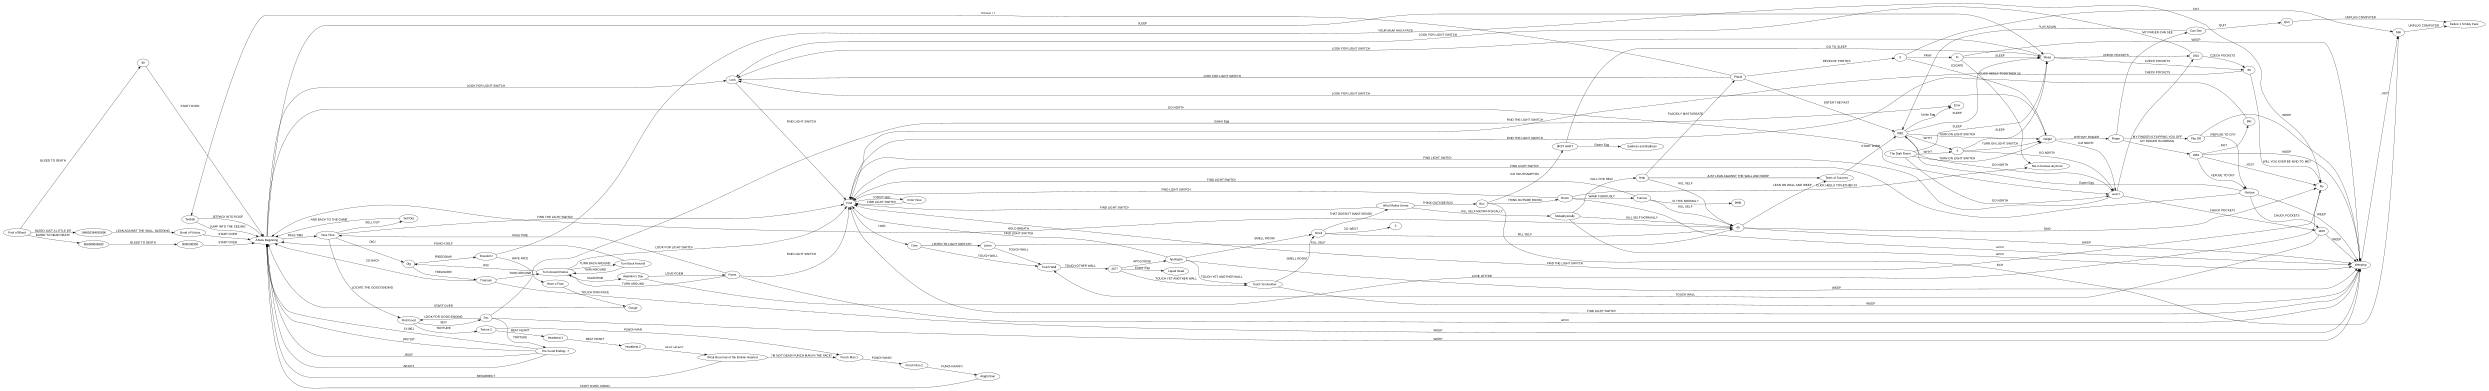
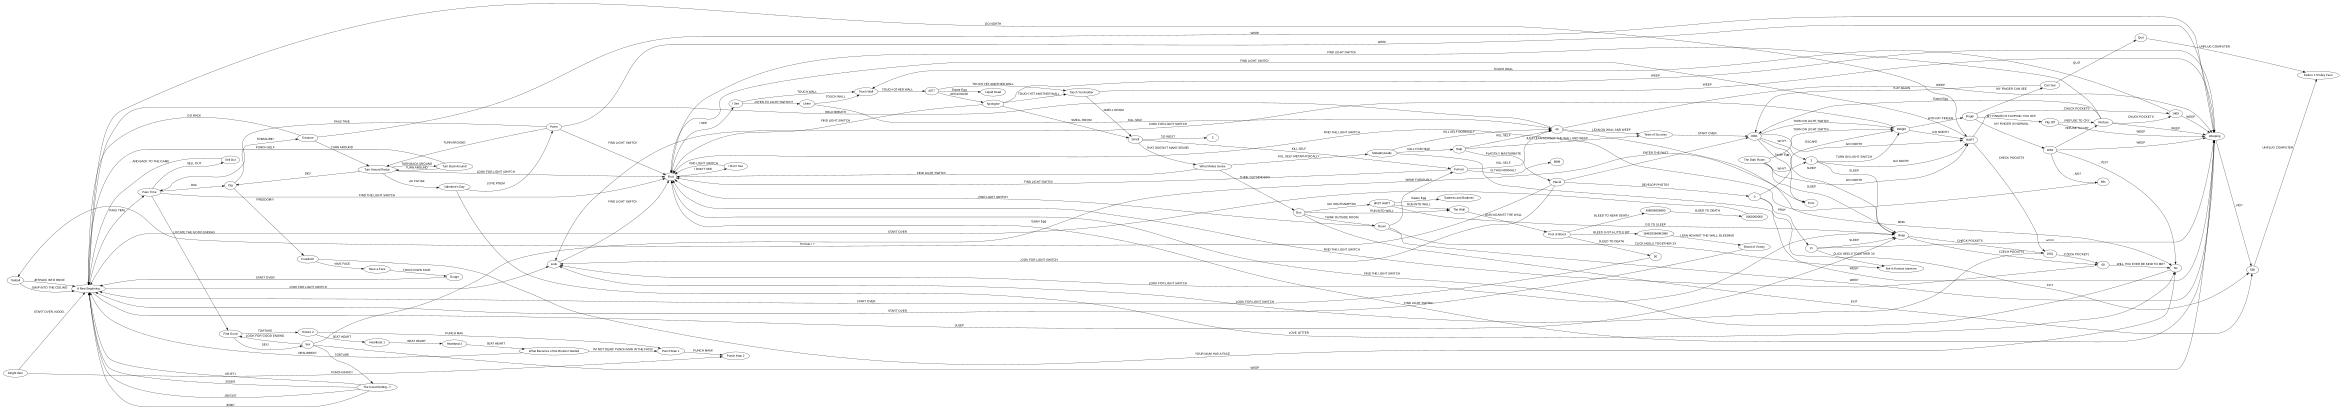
none -> (1459, 210)
(1528, 236) -> (1296, 152)
(951, 371) -> (374, 374)
